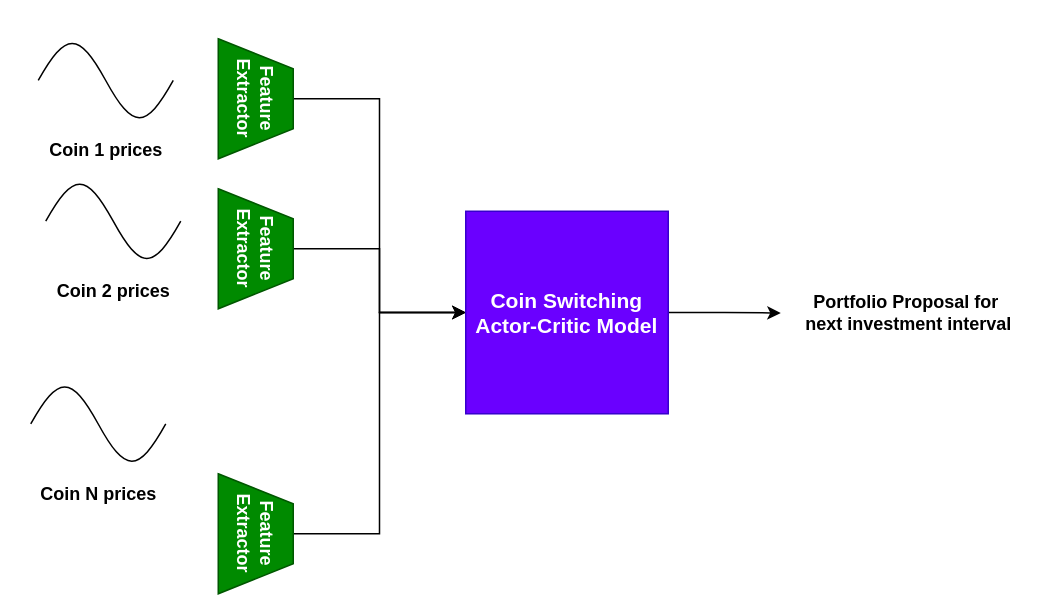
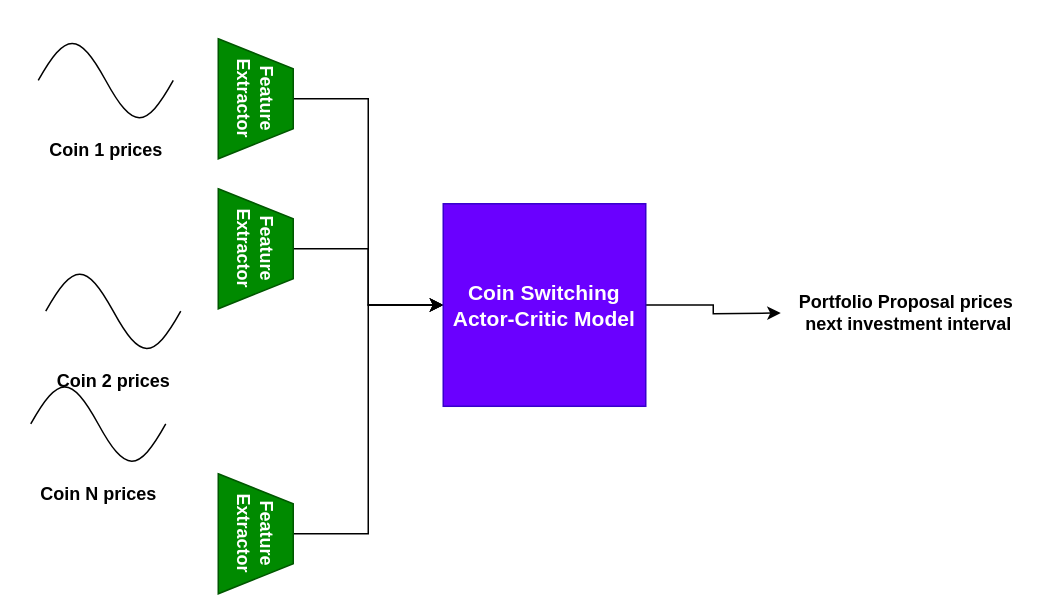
(113, 221) -> (113, 311)
(567, 312) -> (545, 305)
(909, 313) -> (909, 313)
